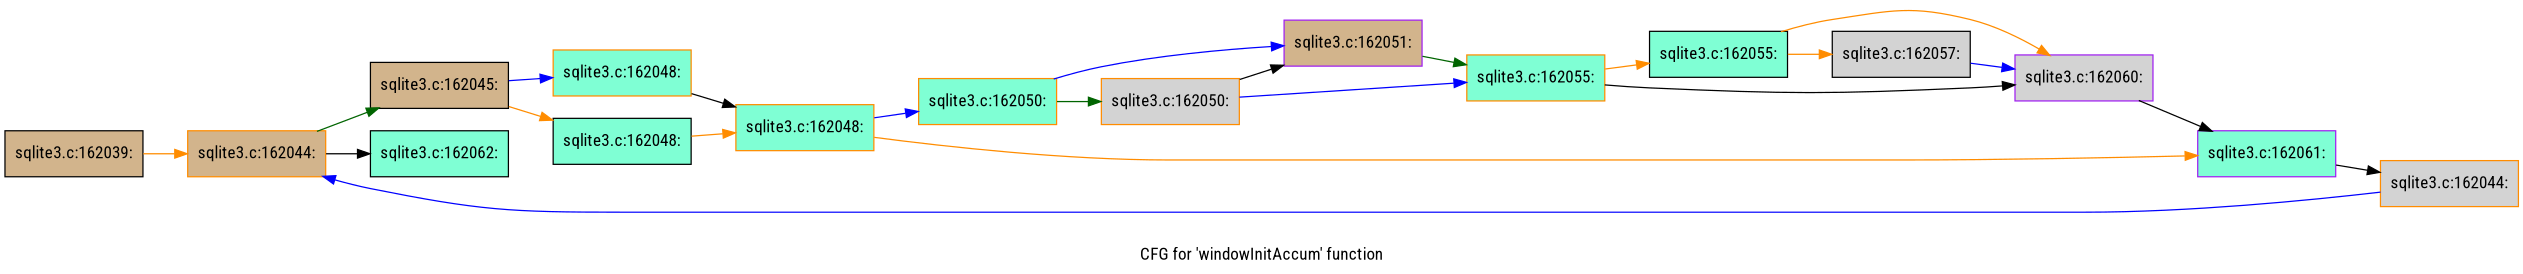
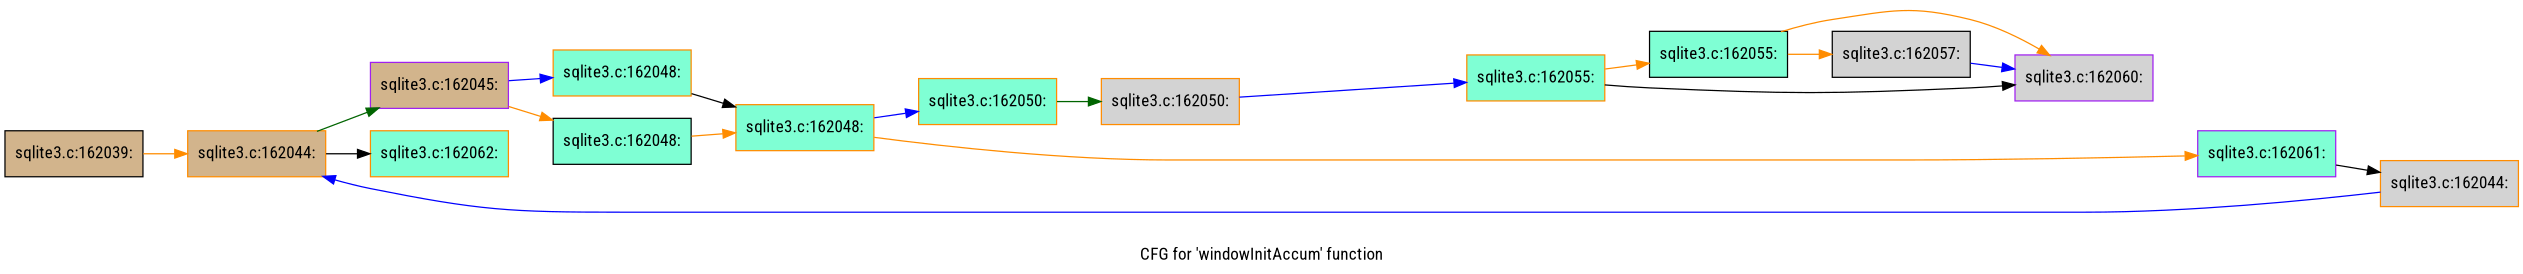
(1353, 43) -> none
(439, 85) -> (439, 85)
(2170, 113) -> none
(439, 154) -> (439, 154)
